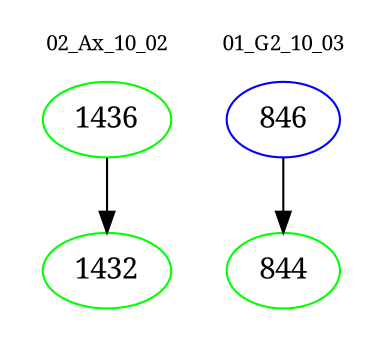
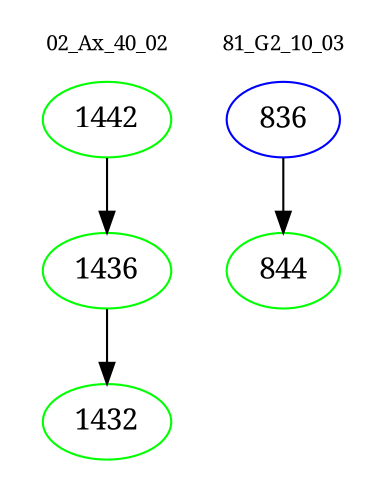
(107, 45) -> (107, 45)
(283, 45) -> (283, 45)
none -> (107, 120)
(283, 120) -> (283, 120)
